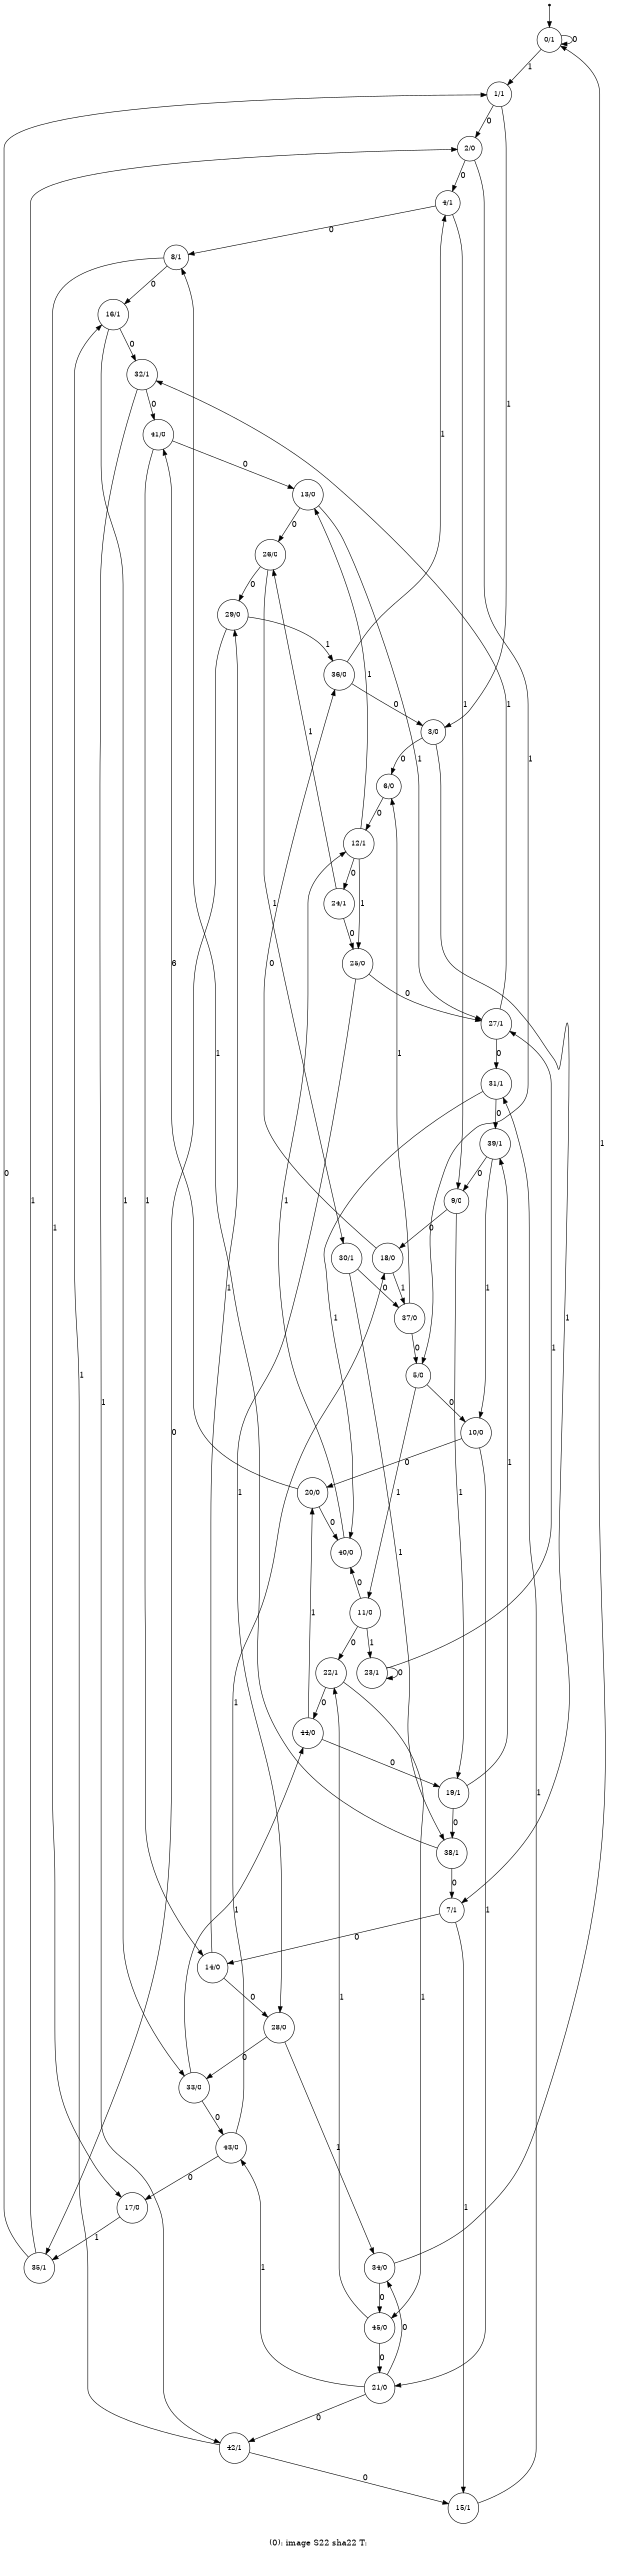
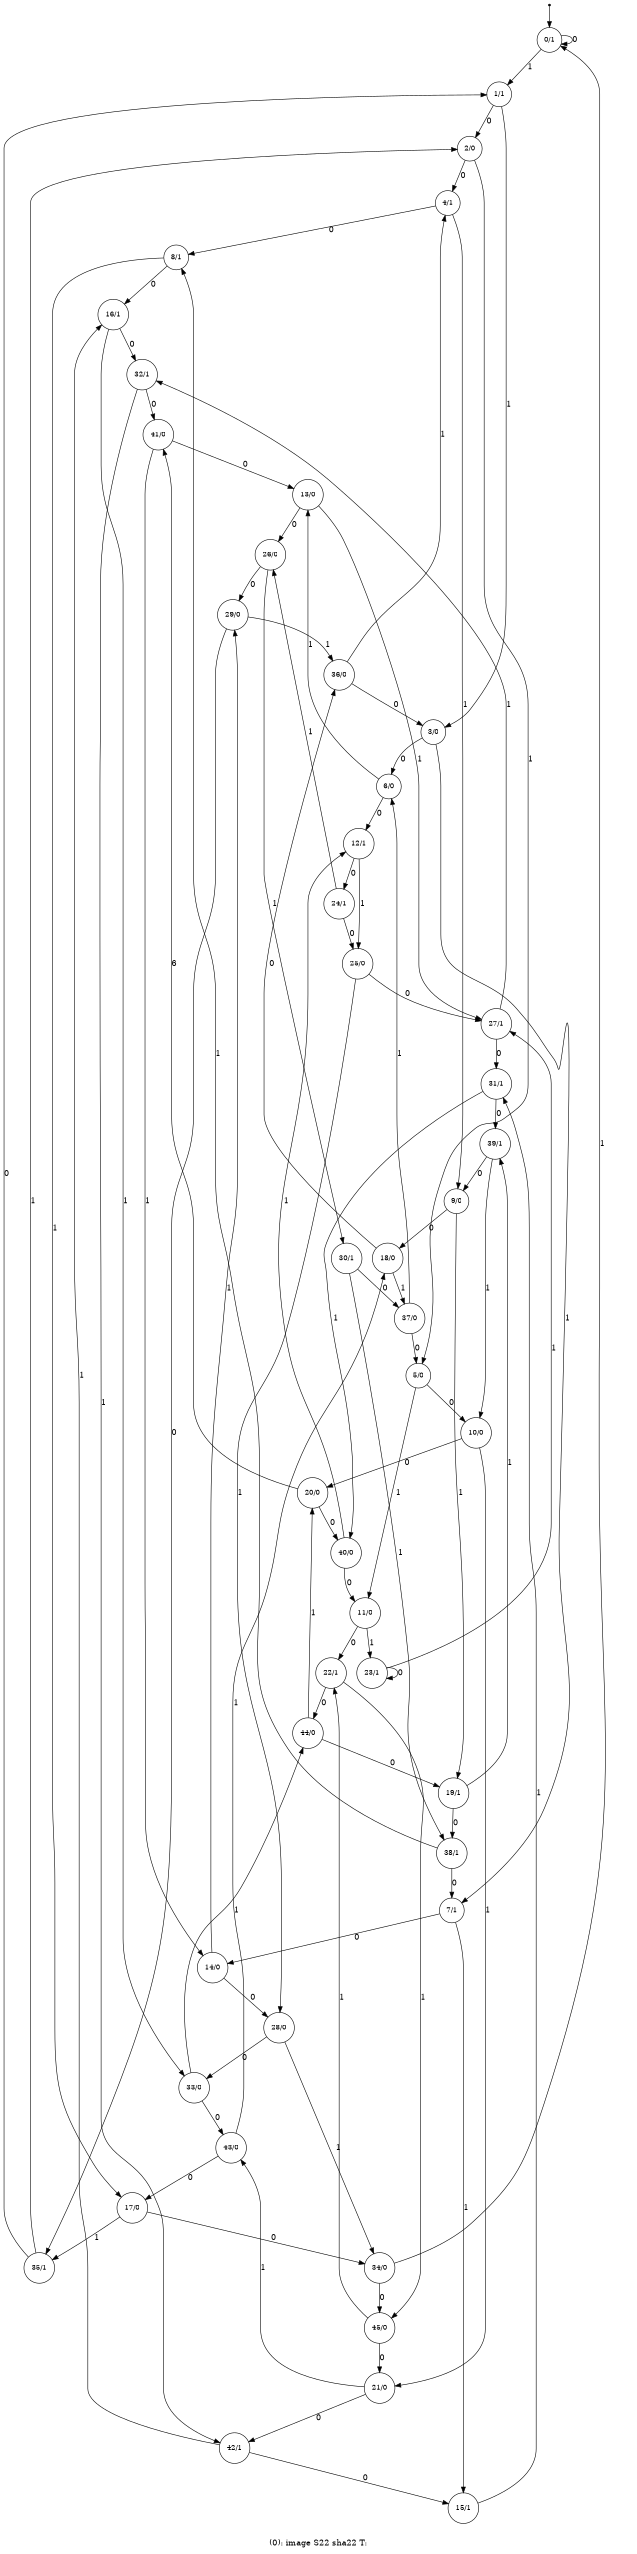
(365, 667) -> (308, 661)
(357, 1586) -> (346, 1583)
(402, 2331) -> (253, 2237)
